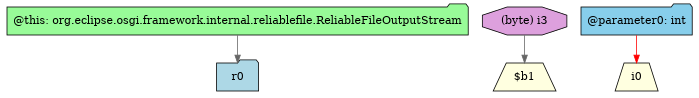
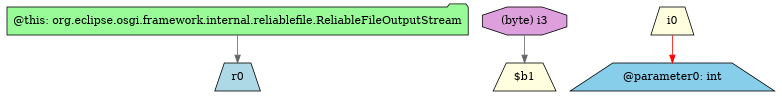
(637, 21) -> (672, 77)
(637, 45) -> (672, 45)
(238, 77) -> (238, 77)
